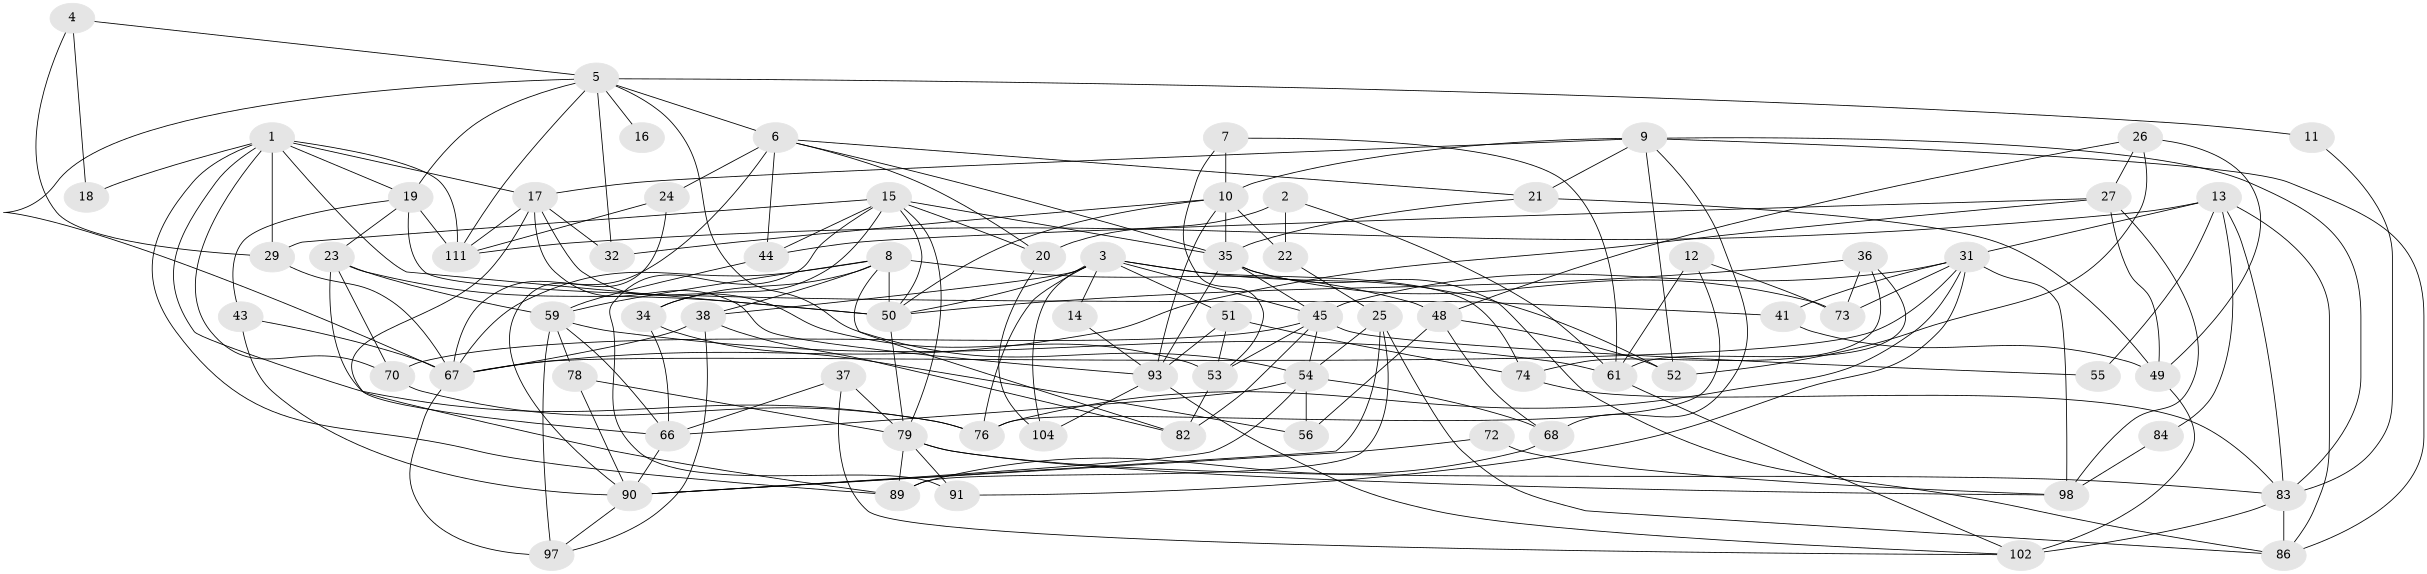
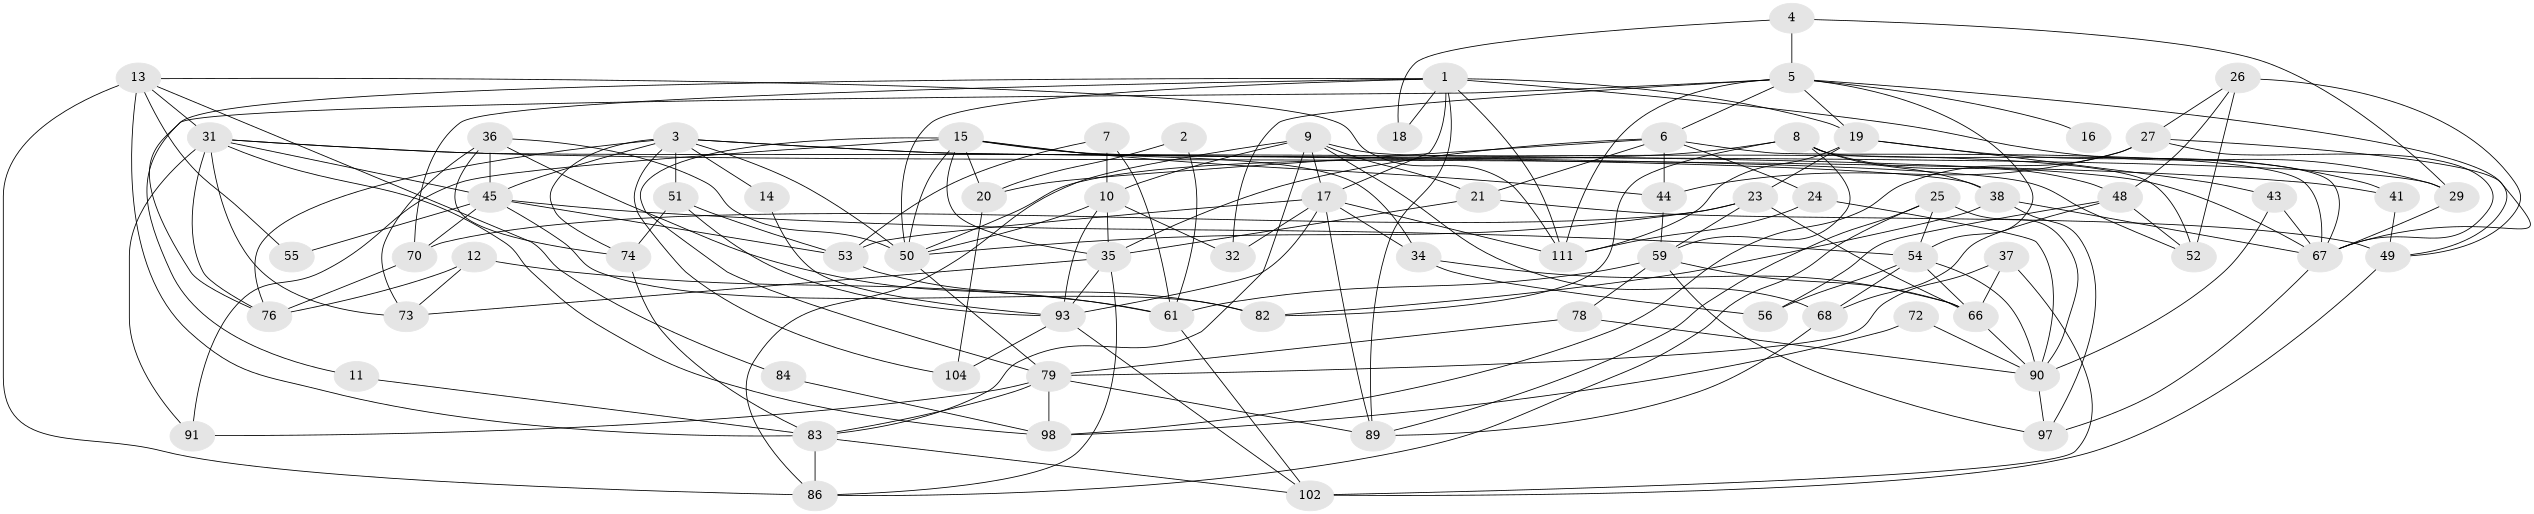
(1285, 257) -> none
(766, 286) -> (1371, 227)
(1287, 295) -> (490, 168)
